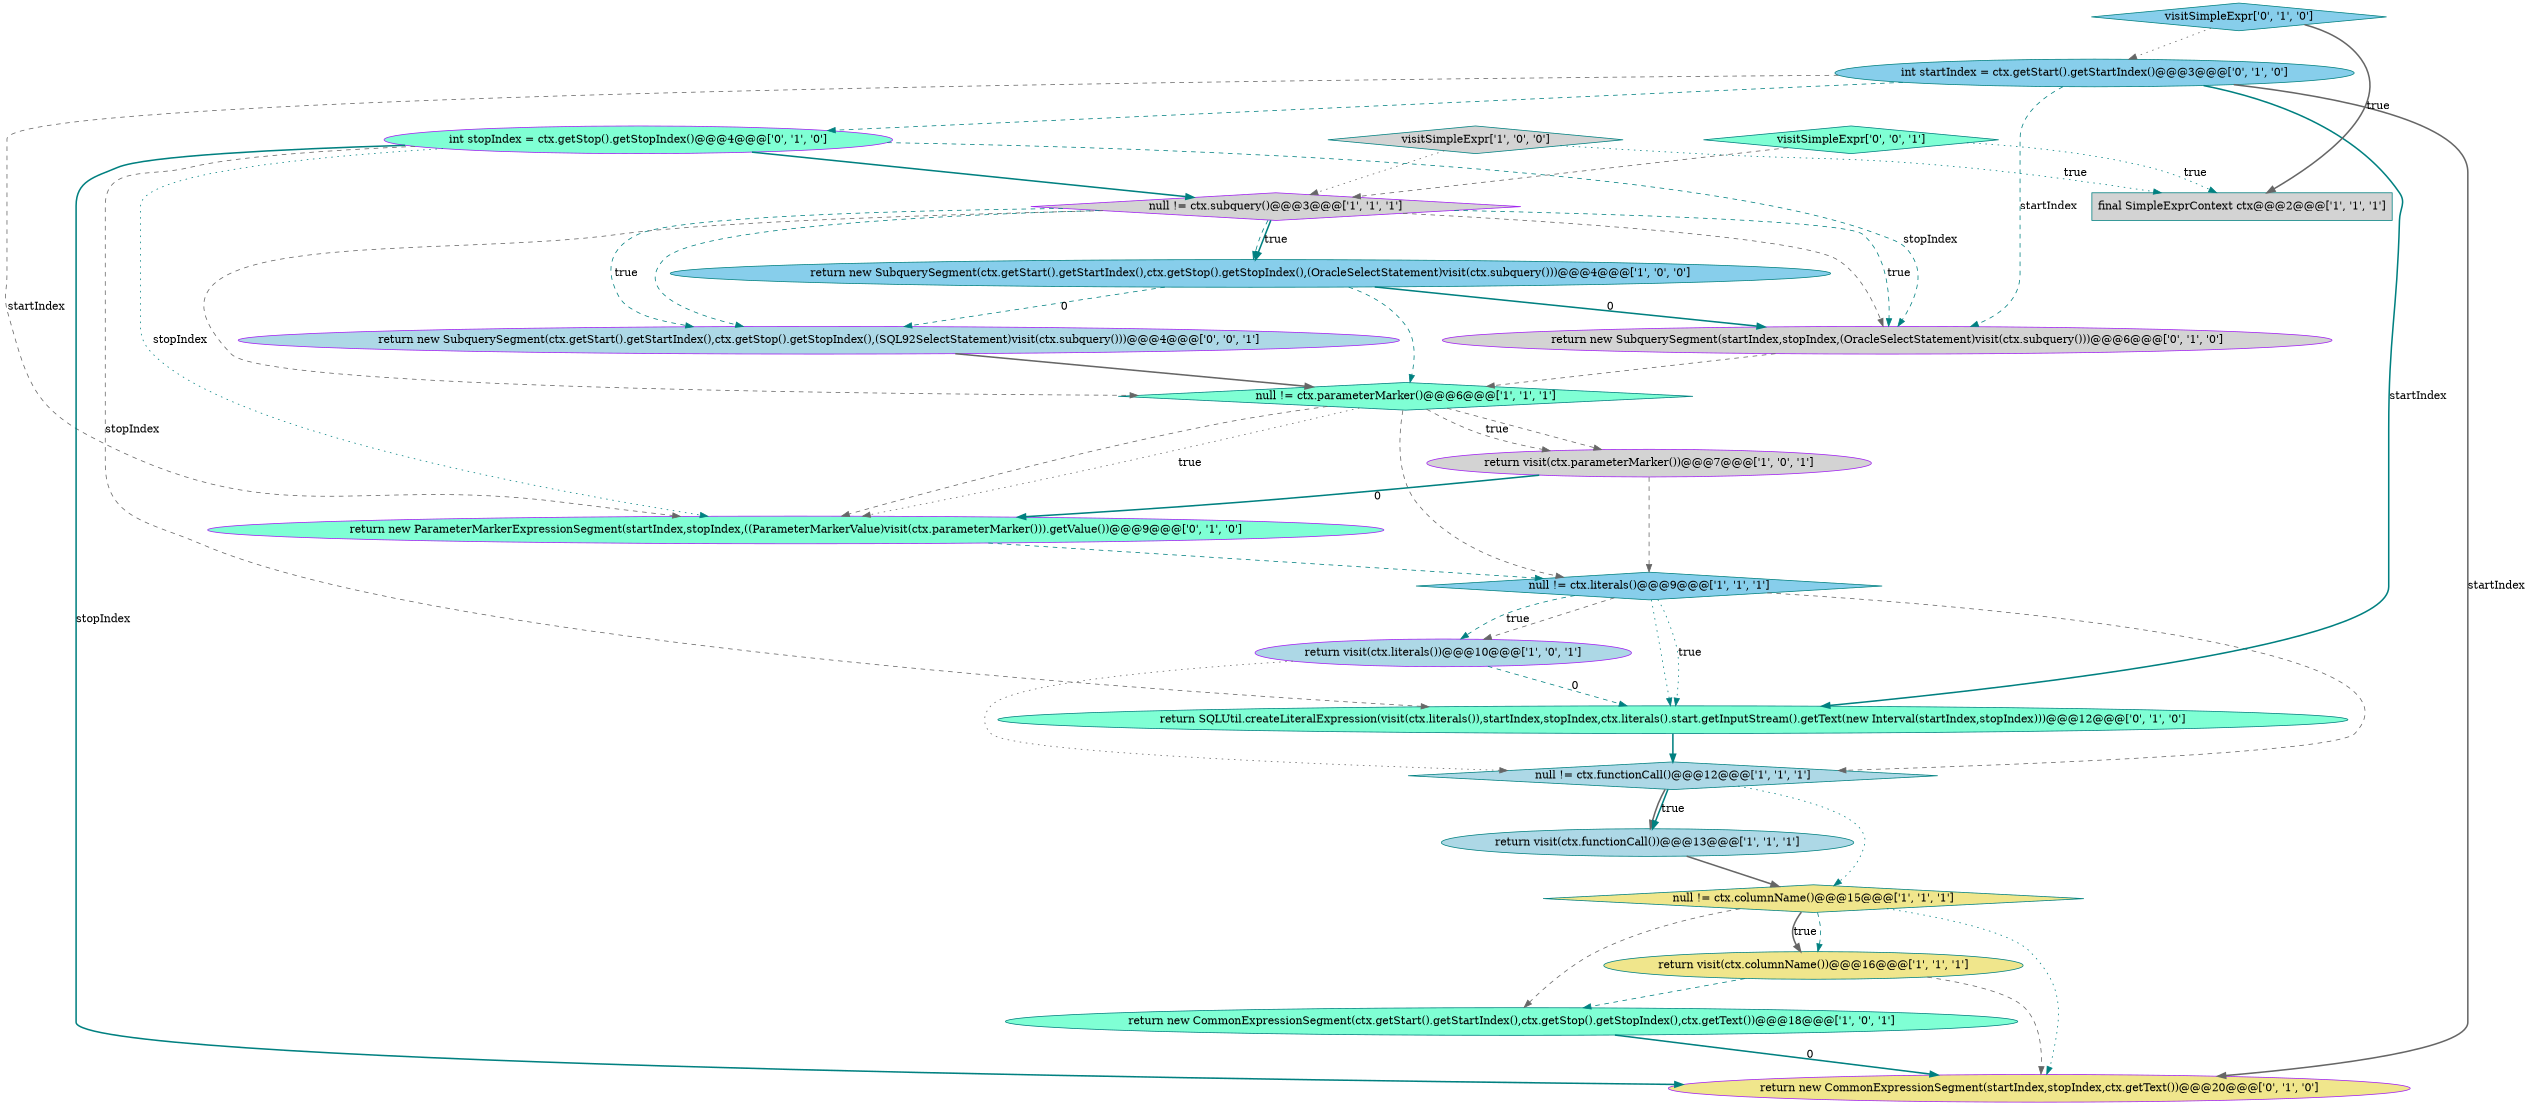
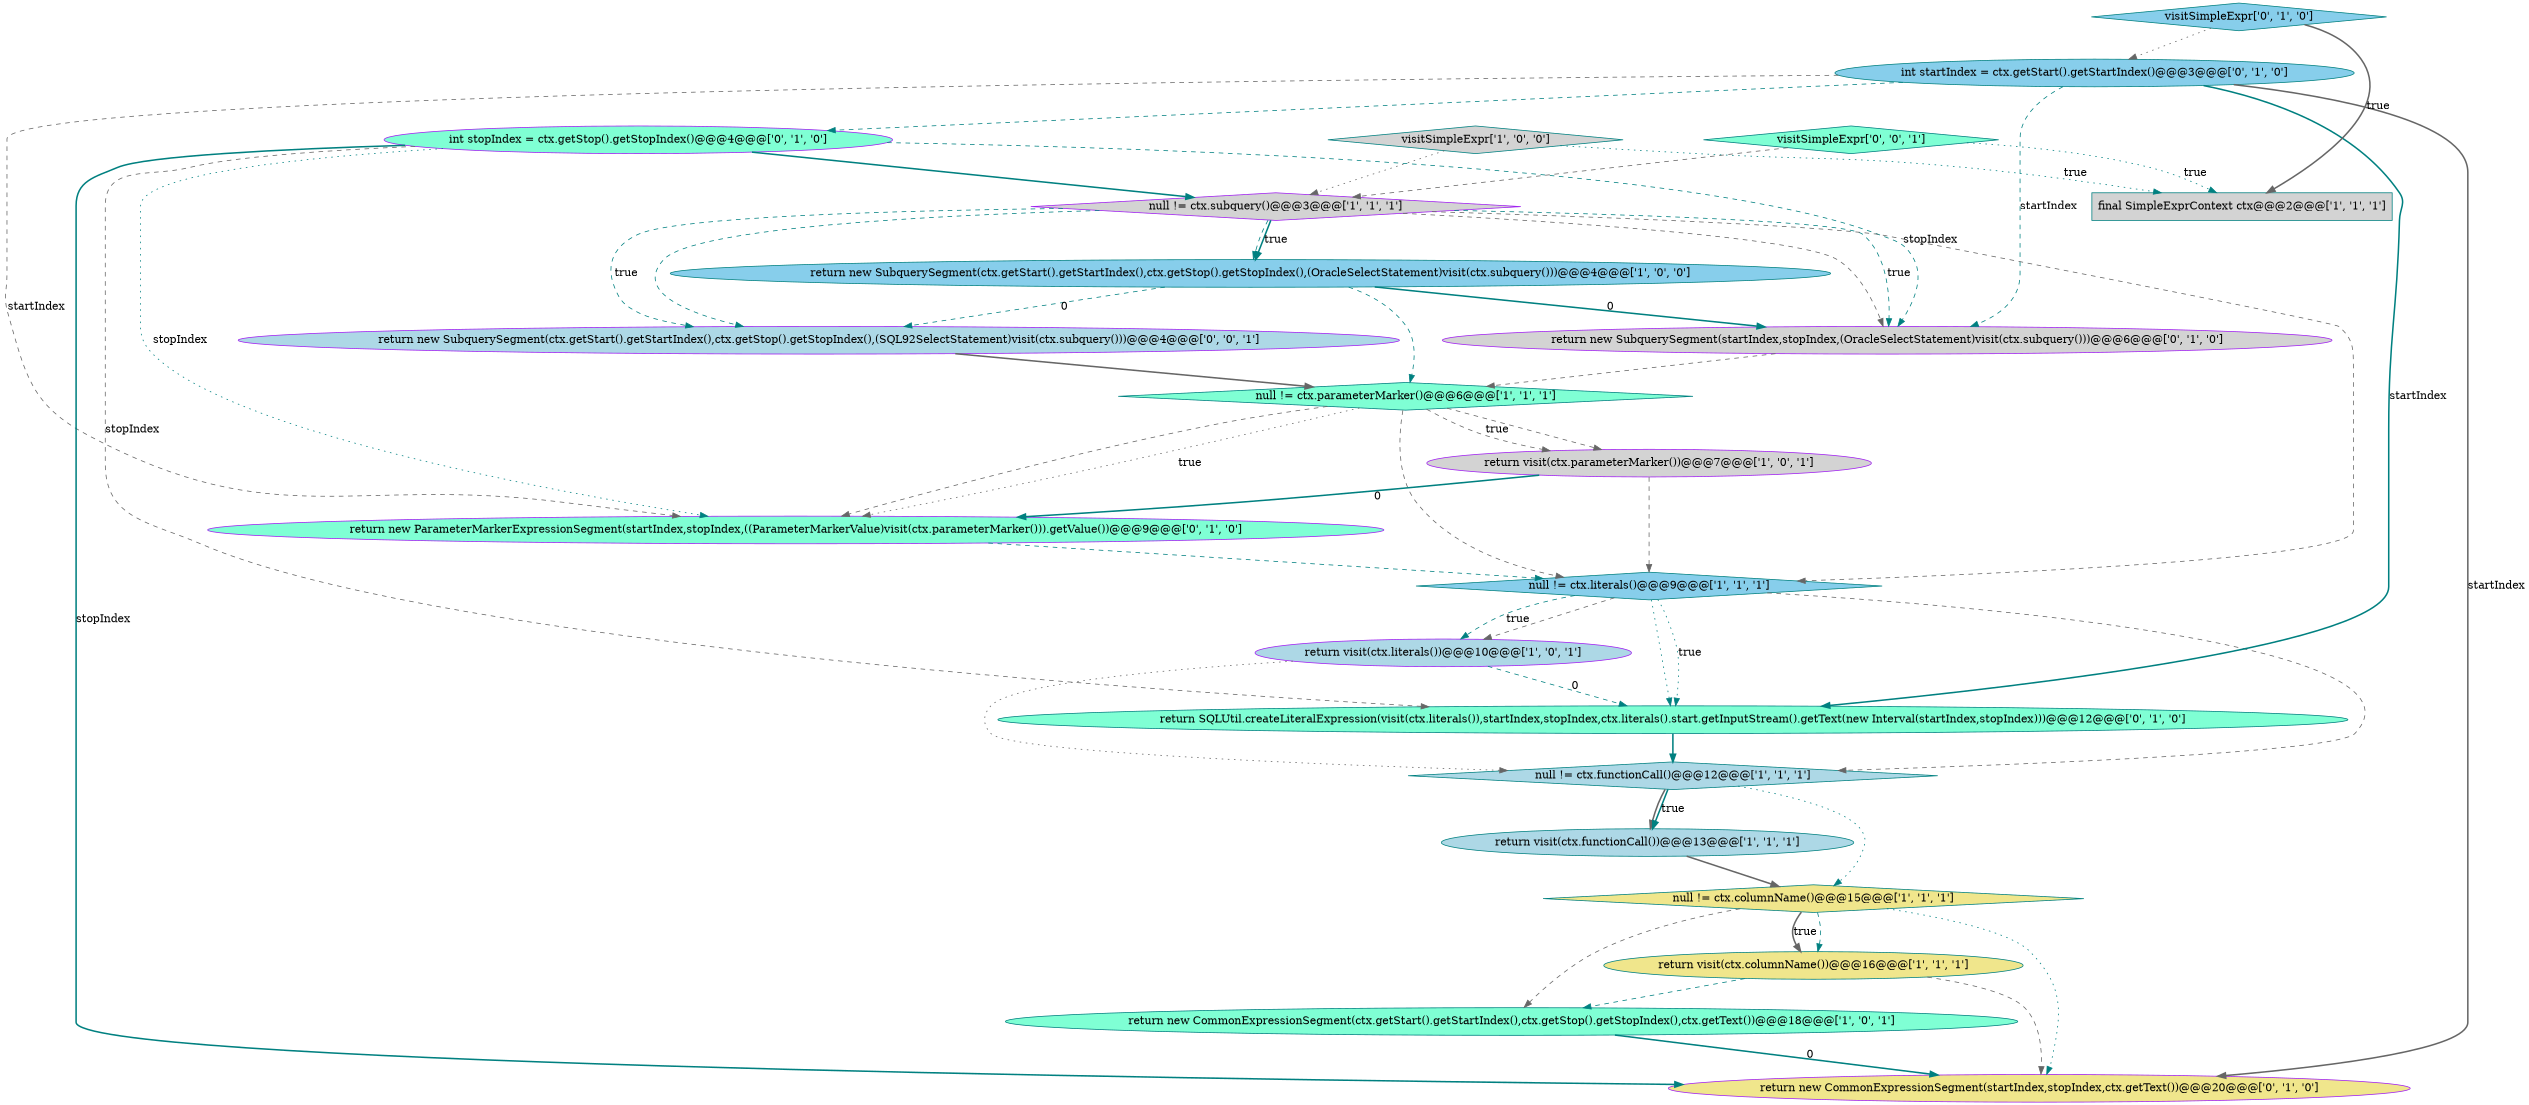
(211, 323) -> (2263, 310)
